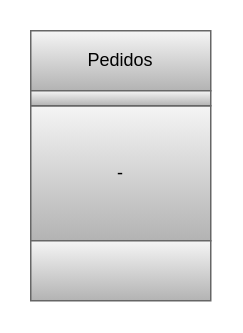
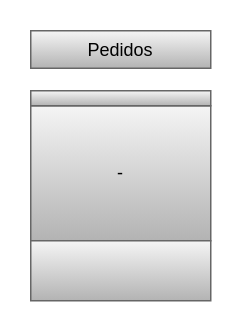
(121, 61) -> (121, 50)
